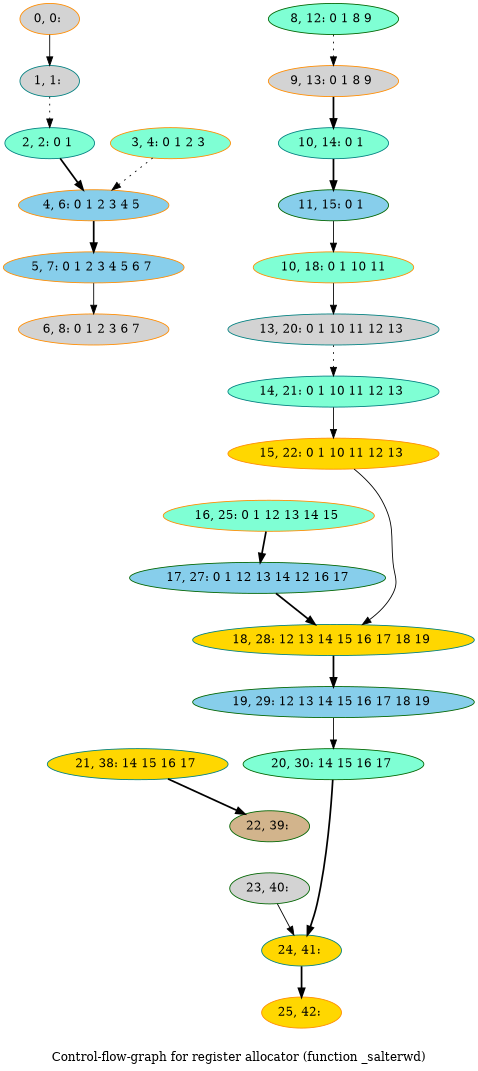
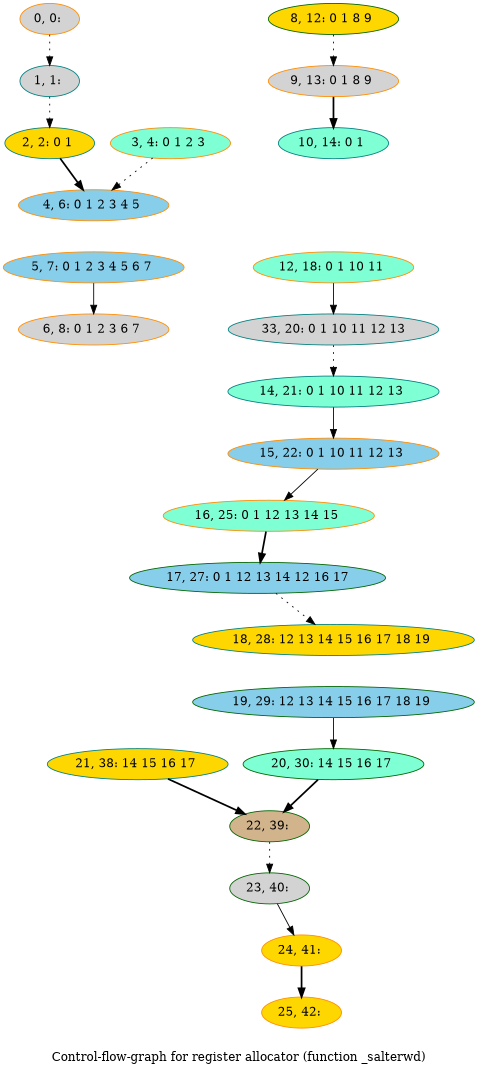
(333, 19) -> (333, 19)
(50, 46) -> (50, 46)
(50, 143) -> (50, 143)
(333, 205) -> none
(94, 232) -> none
(333, 267) -> (333, 267)
(333, 329) -> (333, 329)
(333, 454) -> (333, 454)
(392, 543) -> (304, 482)
(292, 606) -> (292, 606)
(333, 667) -> none
none -> (270, 853)
(326, 854) -> (304, 793)
(302, 950) -> (302, 950)
